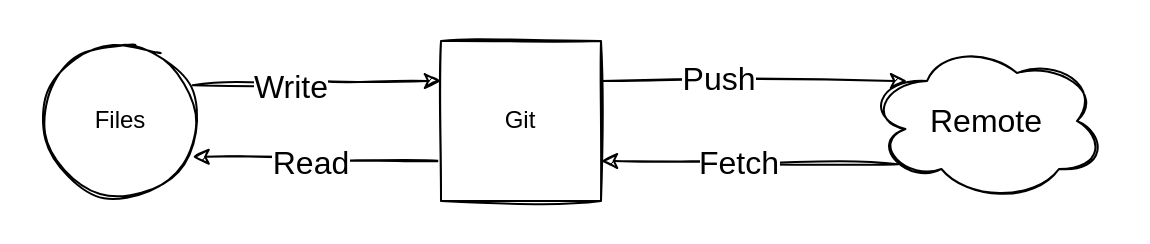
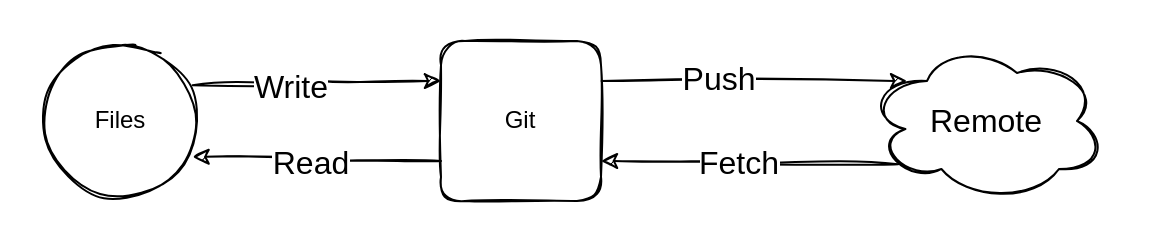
(521, 121) -> (521, 121)
